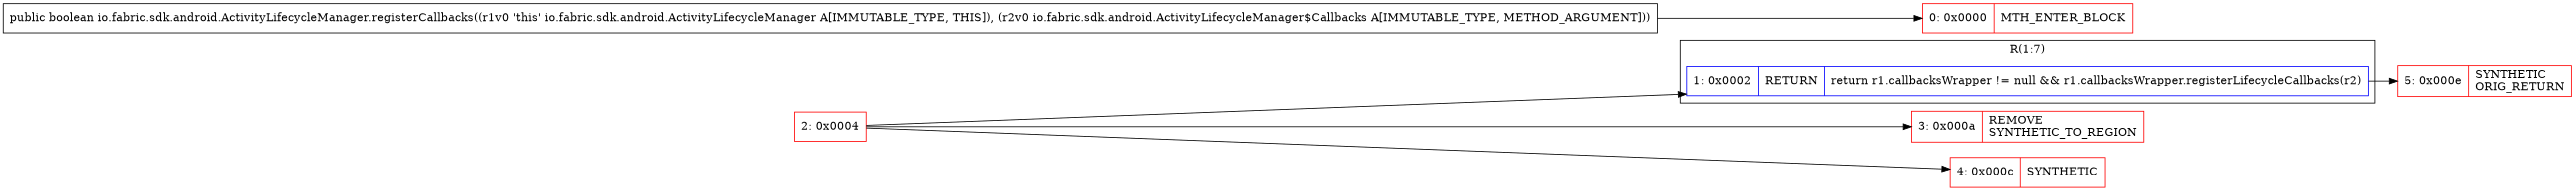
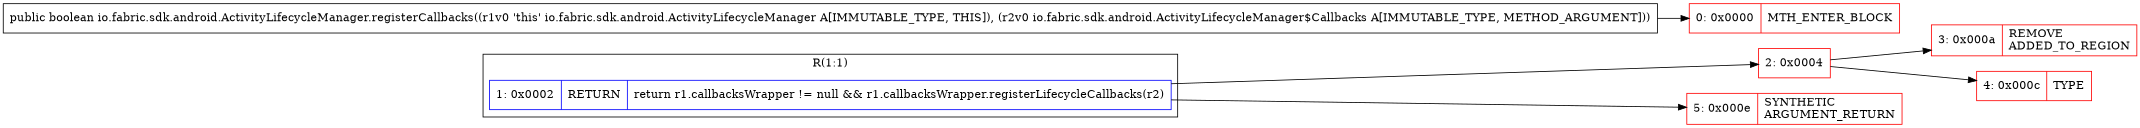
(2028, 50) -> (830, 64)
(2520, 87) -> (1830, 115)
(1272, 110) -> (1461, 74)
(2063, 132) -> (2070, 46)
(2063, 172) -> (2069, 86)
